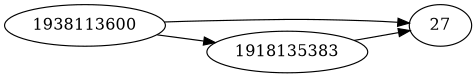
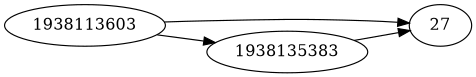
(85, 25) -> (85, 25)
(287, 52) -> (287, 52)
